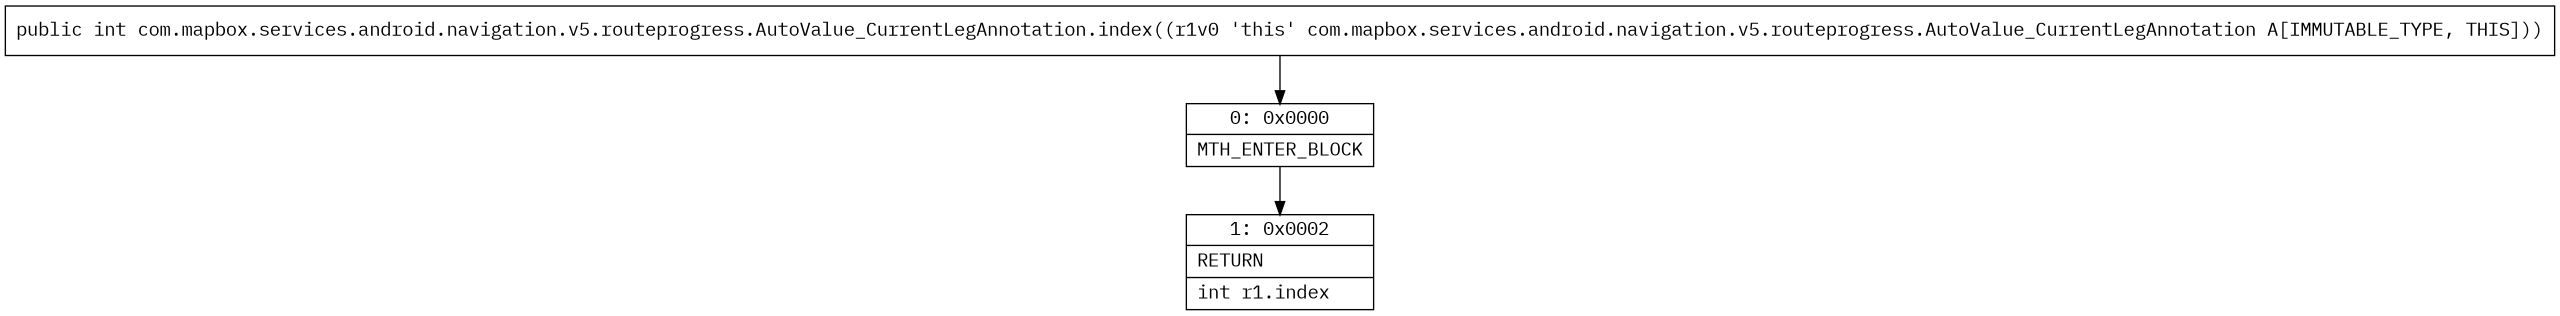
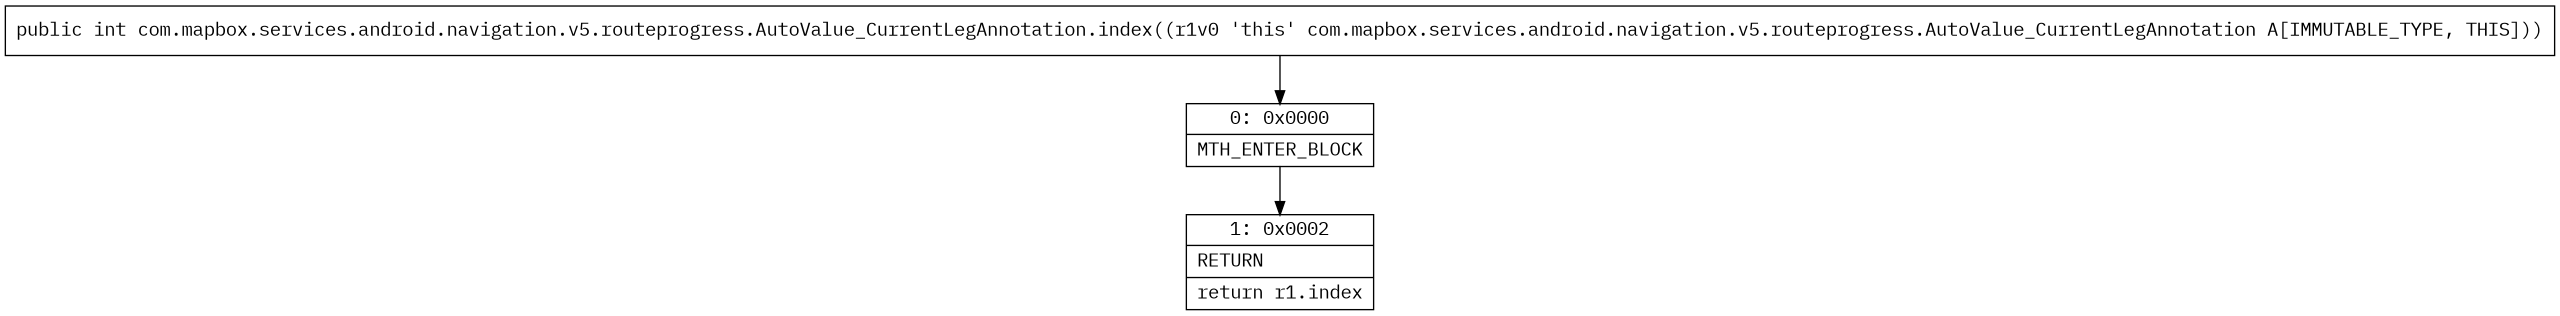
(1264, 293) -> (1280, 293)
